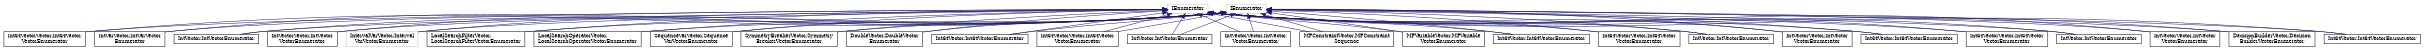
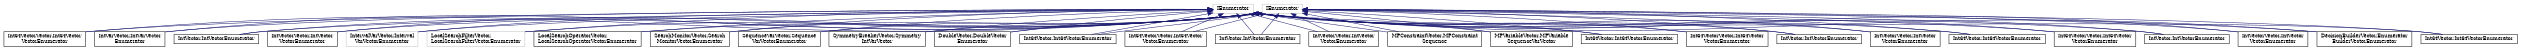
(476, 39) -> (476, 39)
none -> (690, 39)
(789, 39) -> (877, 39)
(1444, 39) -> (1532, 39)
(2272, 39) -> (2364, 39)
